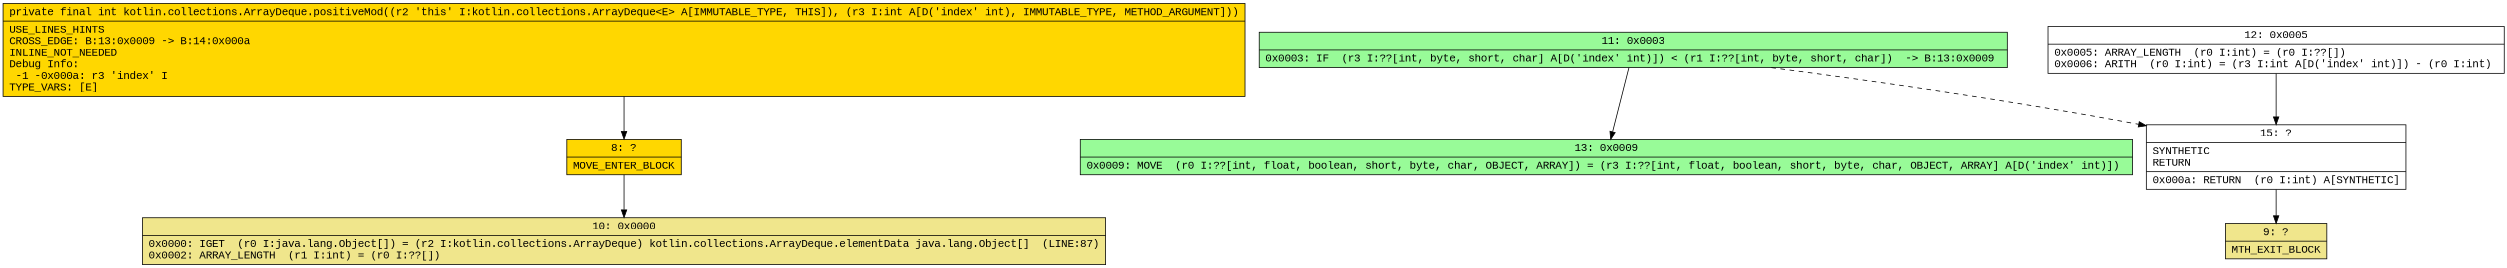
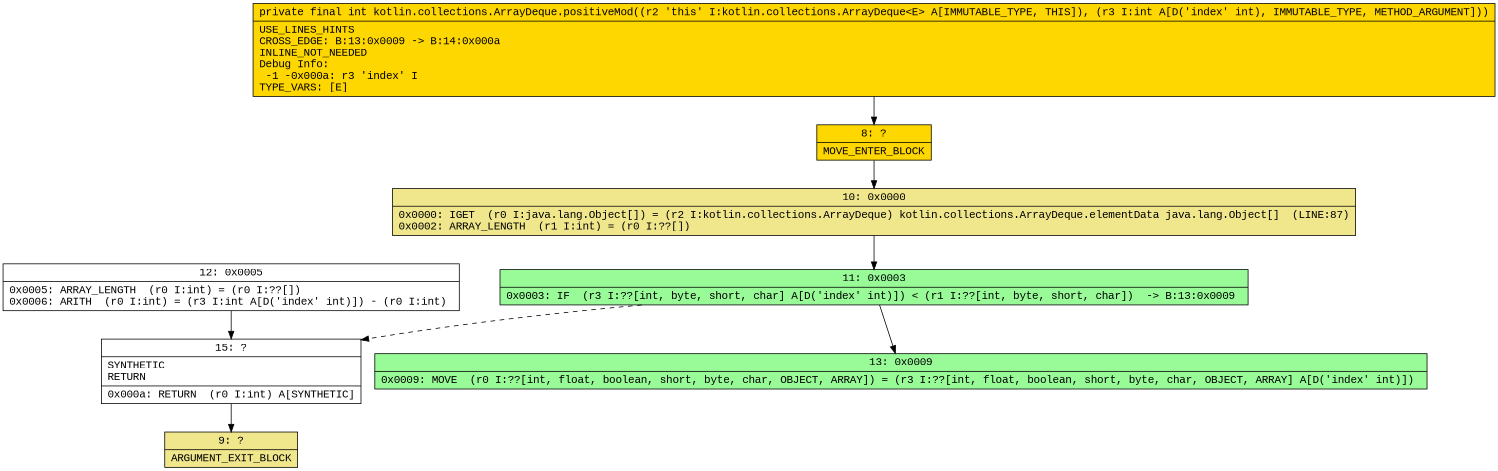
none -> (874, 249)
(2276, 250) -> (231, 458)
